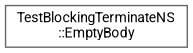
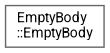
(96, 26) -> (55, 26)
